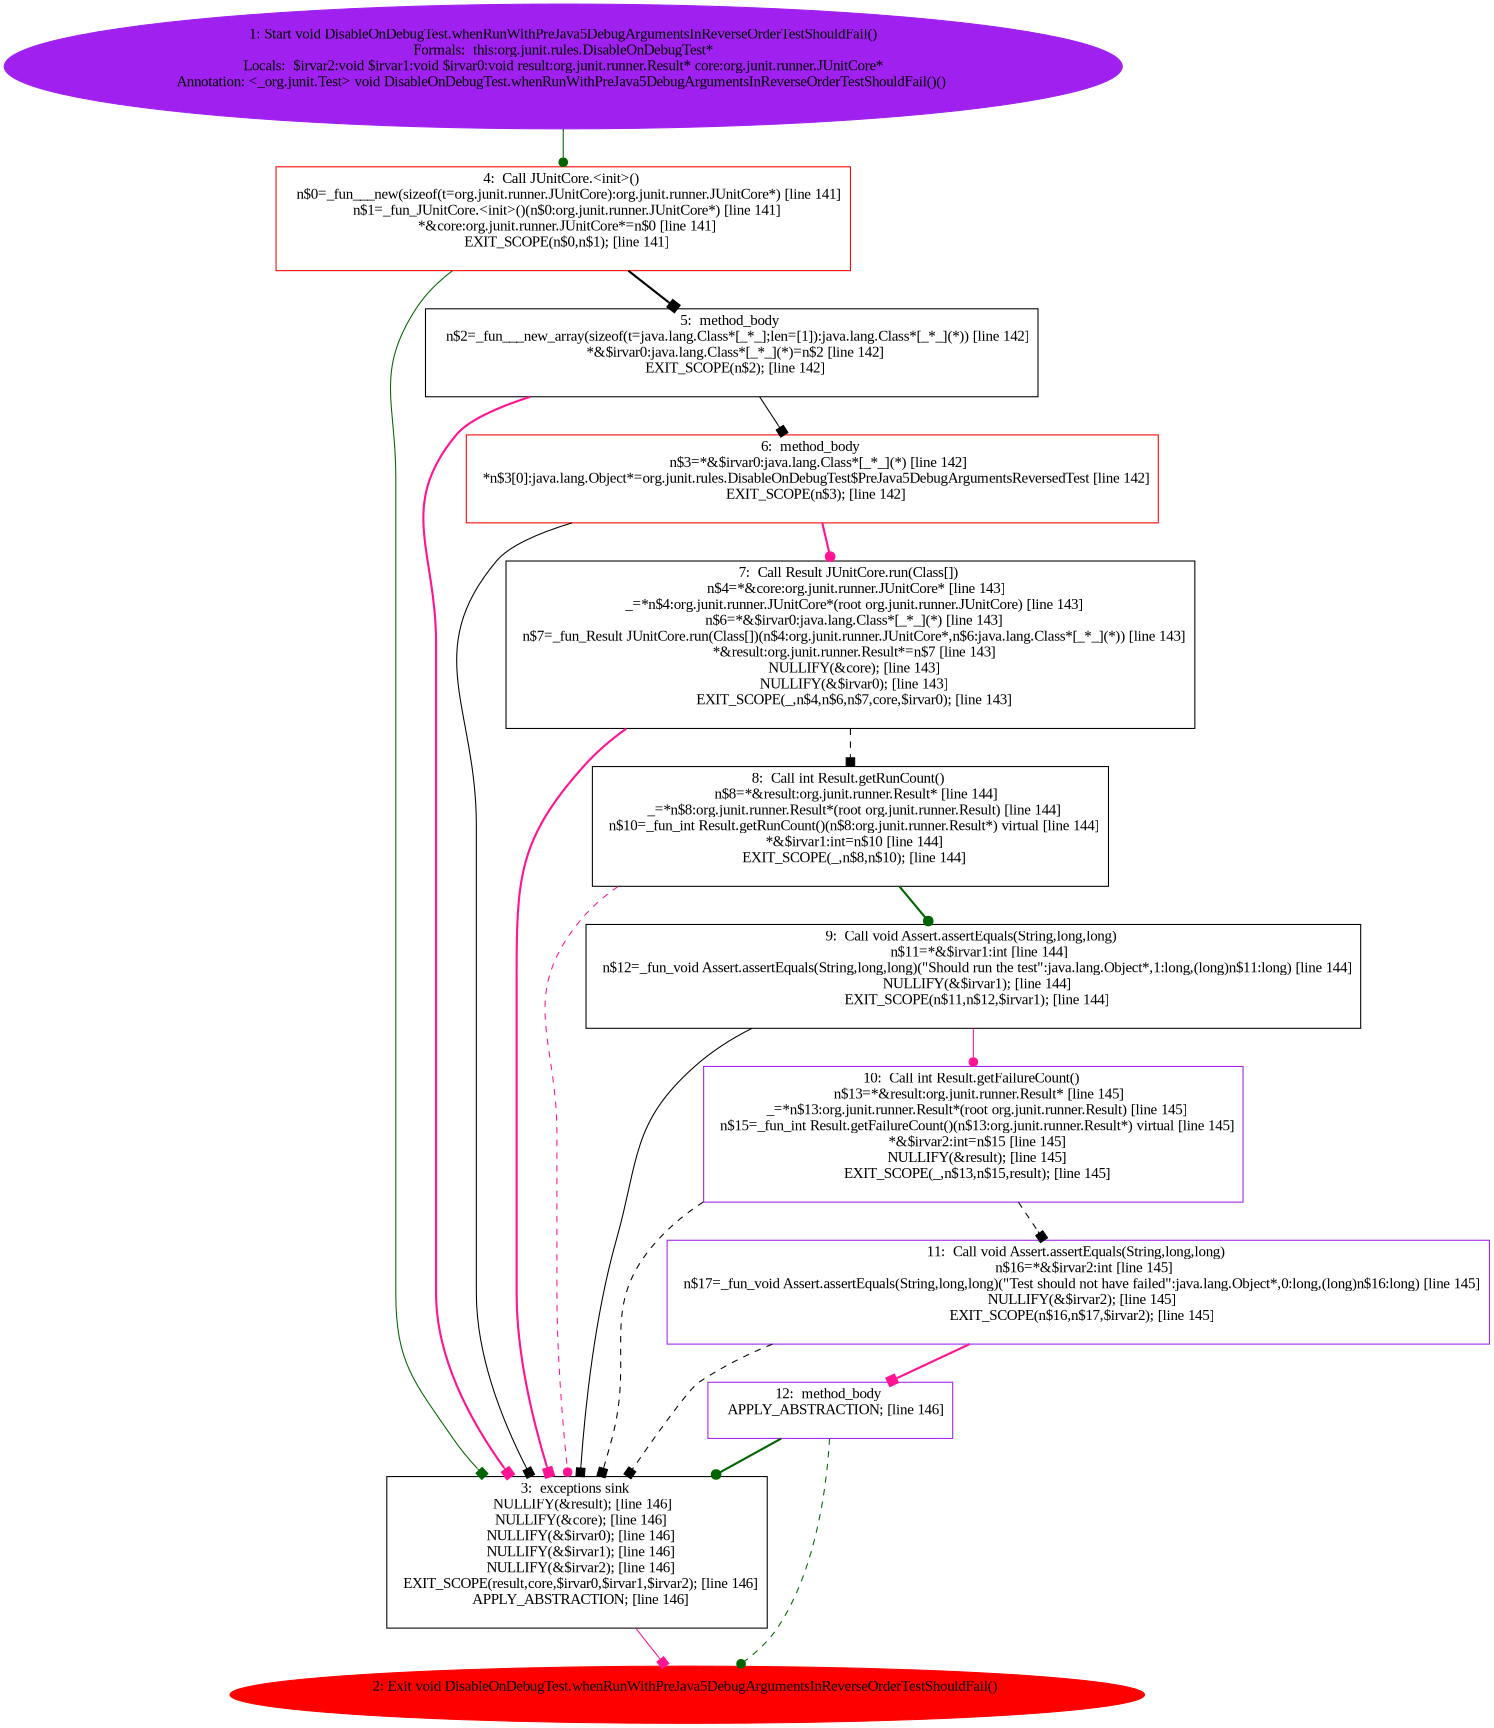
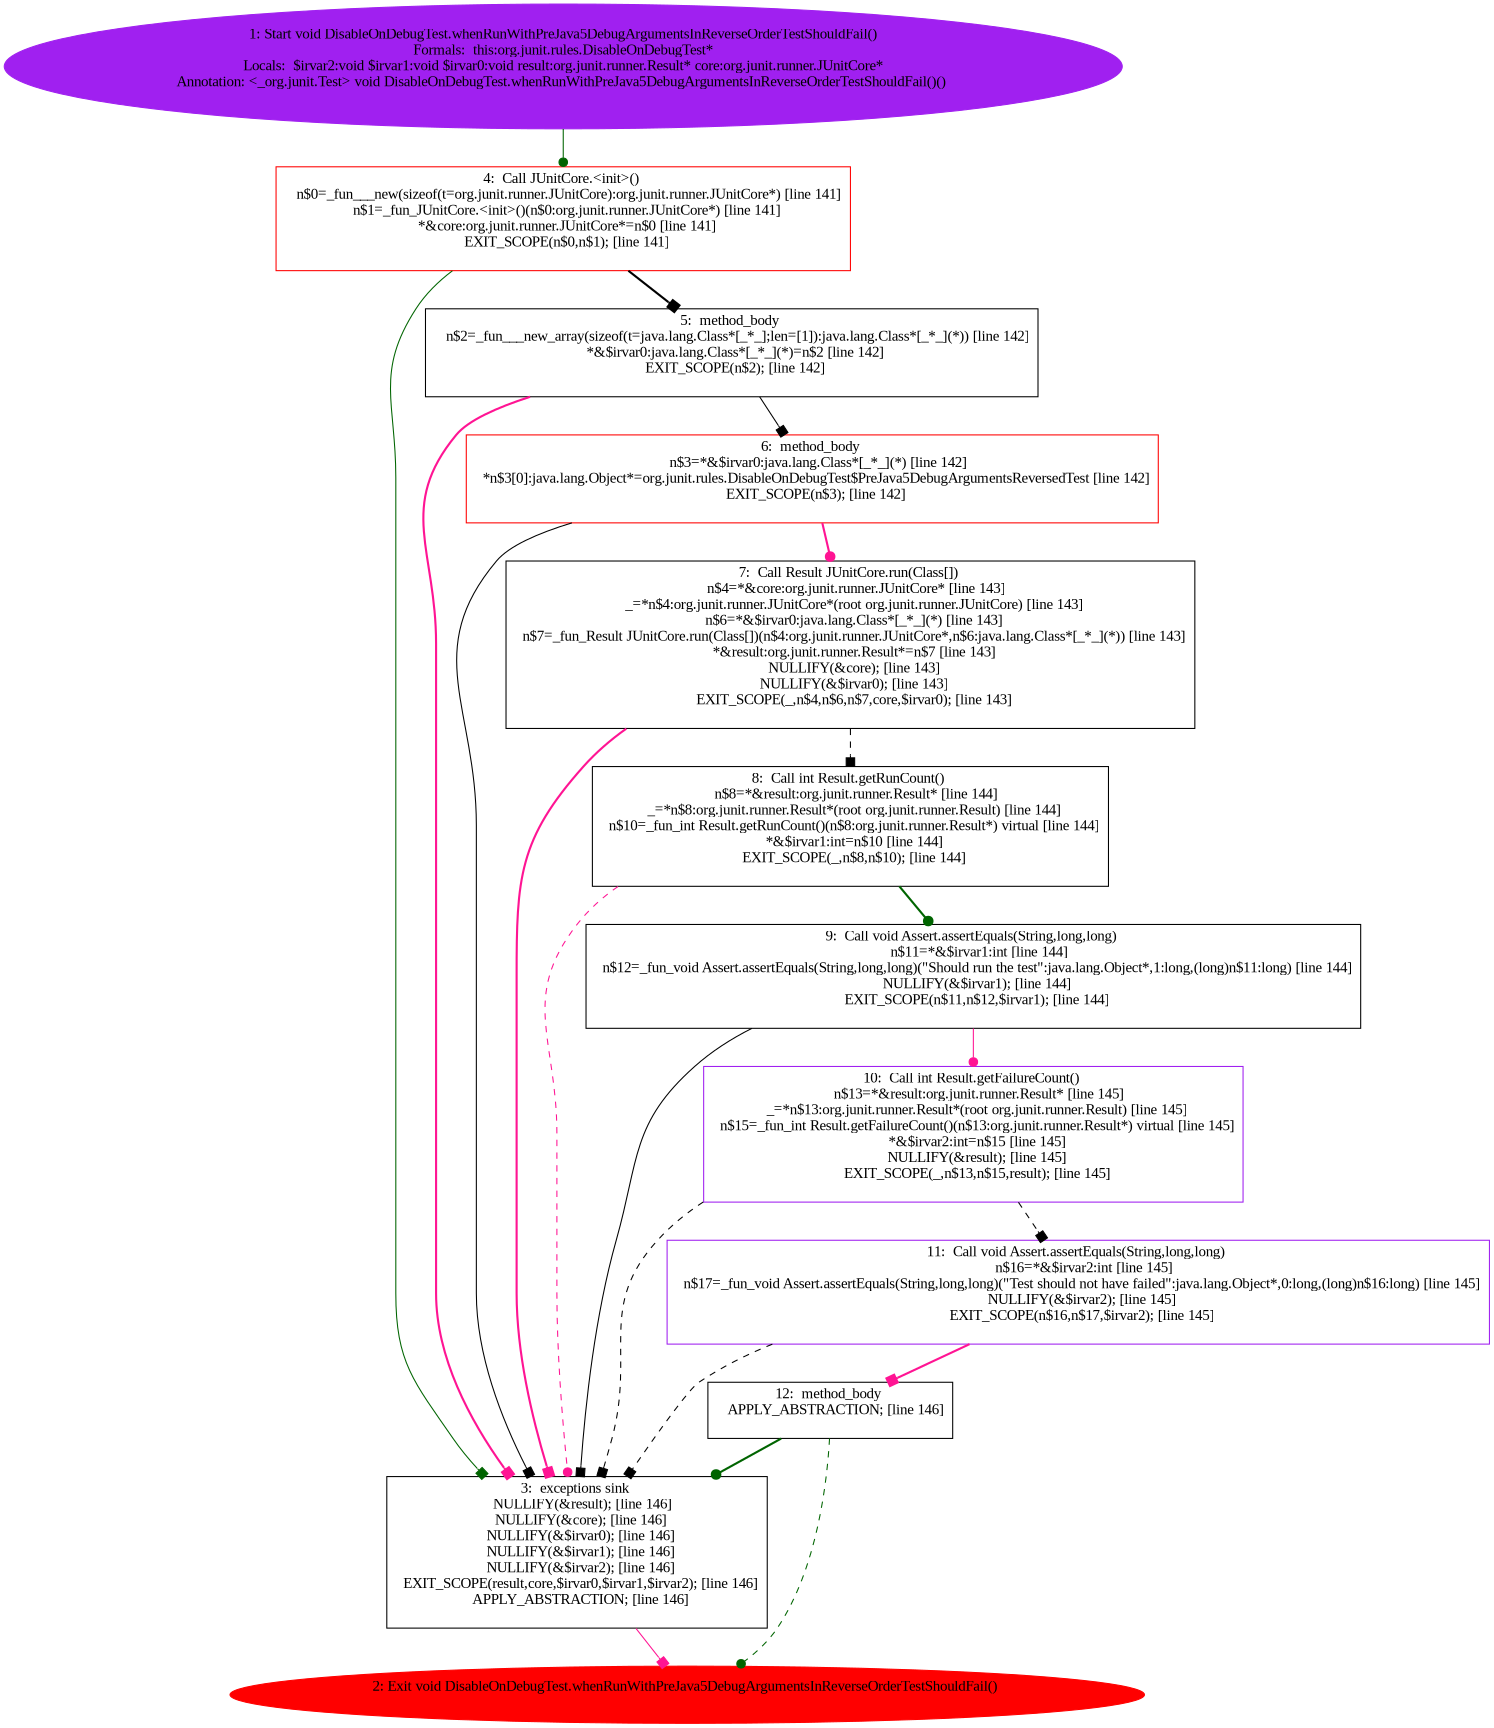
(830, 1410) -> (830, 1410)
